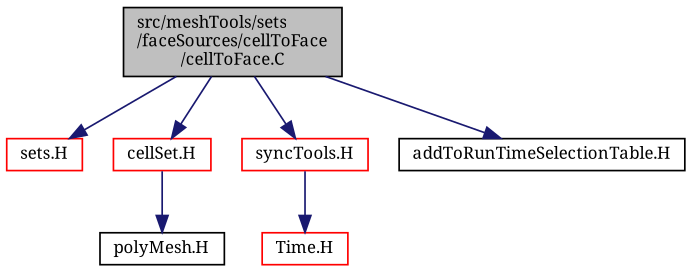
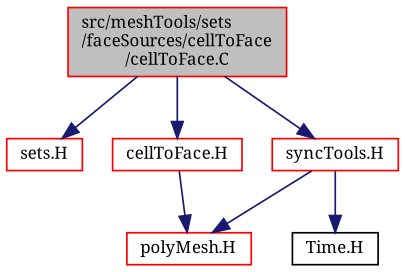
(233, 42) -> (177, 42)
(162, 155) -> (177, 155)
(542, 155) -> none
none -> (269, 197)
(162, 249) -> (189, 249)
(305, 249) -> (335, 249)
